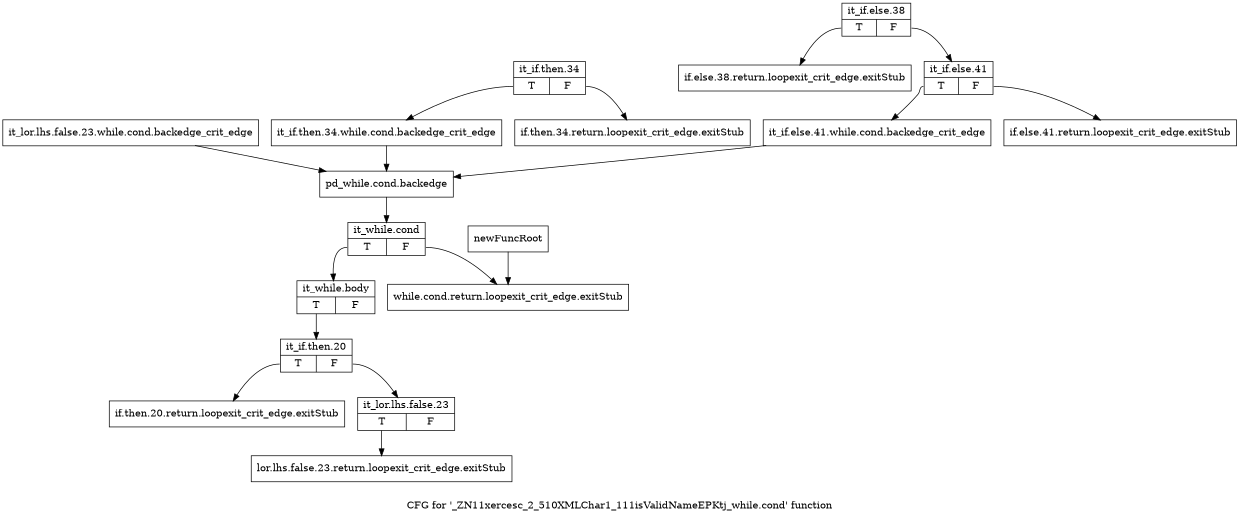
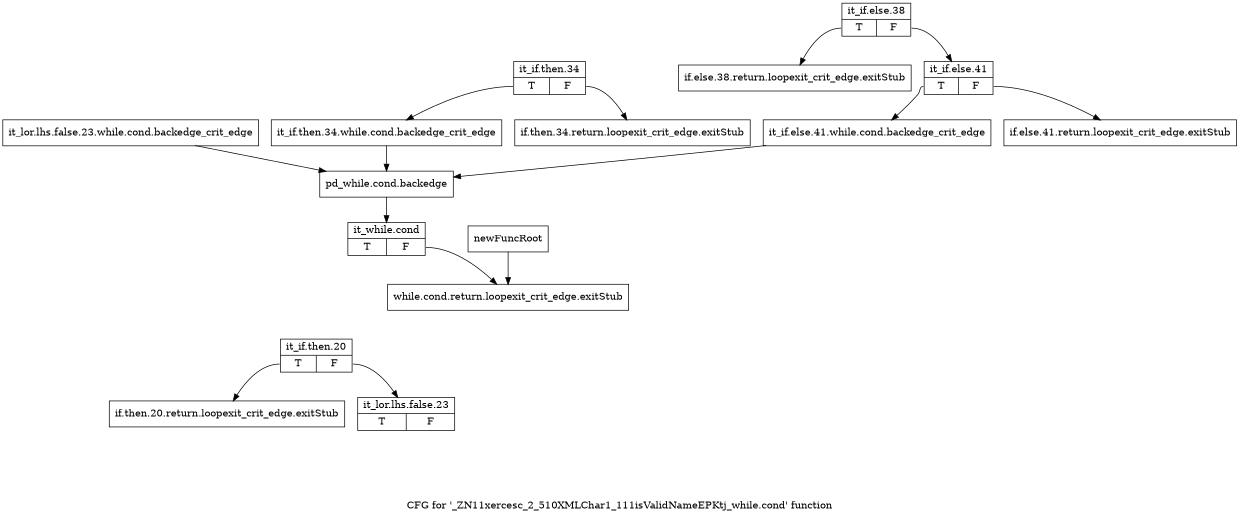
(336, 297) -> none
(382, 469) -> none
